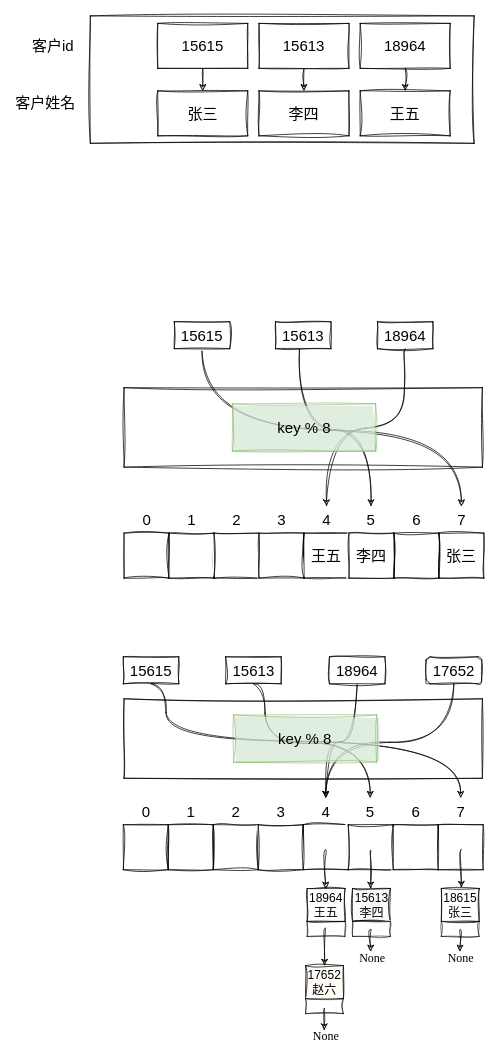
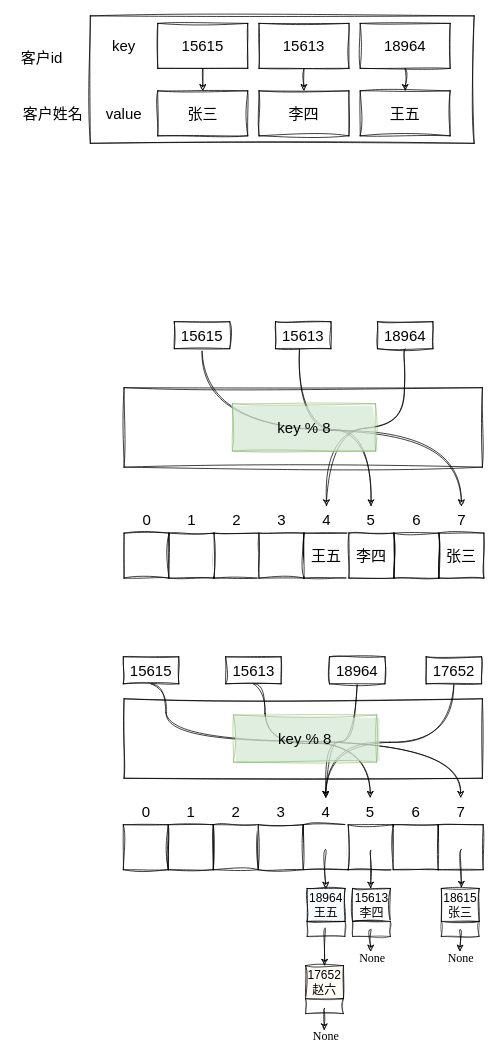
(53, 45) -> (42, 57)
none -> (124, 45)
(45, 102) -> (53, 113)
none -> (124, 113)
(454, 670) -> (454, 670)
(326, 905) -> (326, 905)
(372, 905) -> (372, 905)
